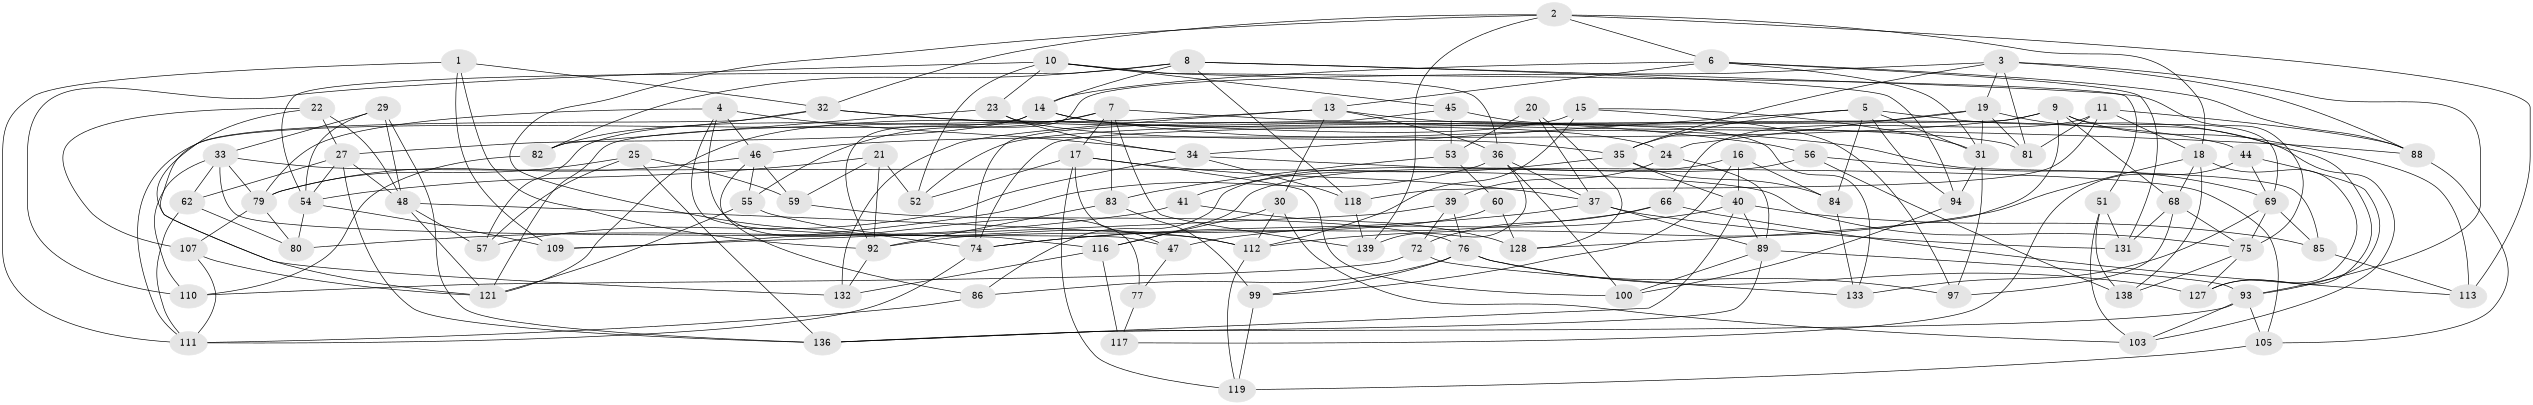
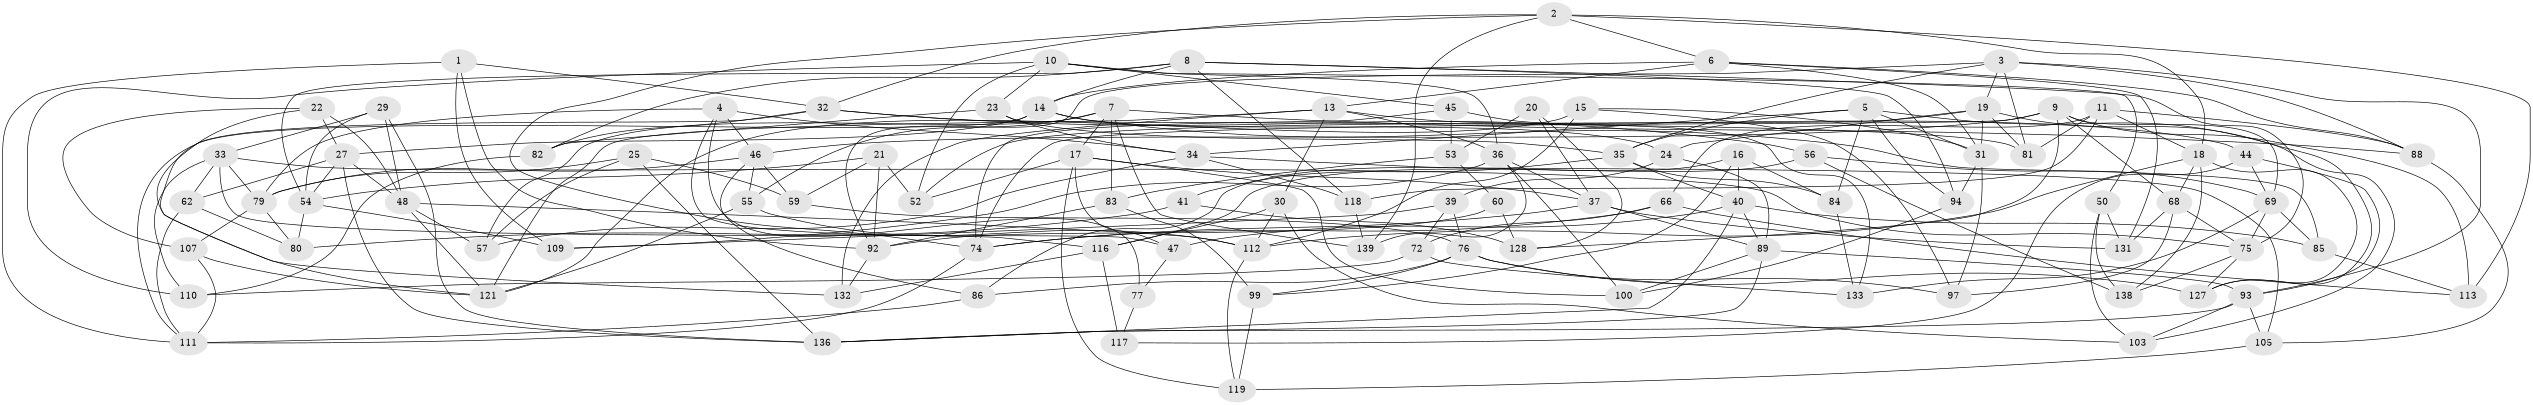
(2103, 202) -> (2103, 202)
